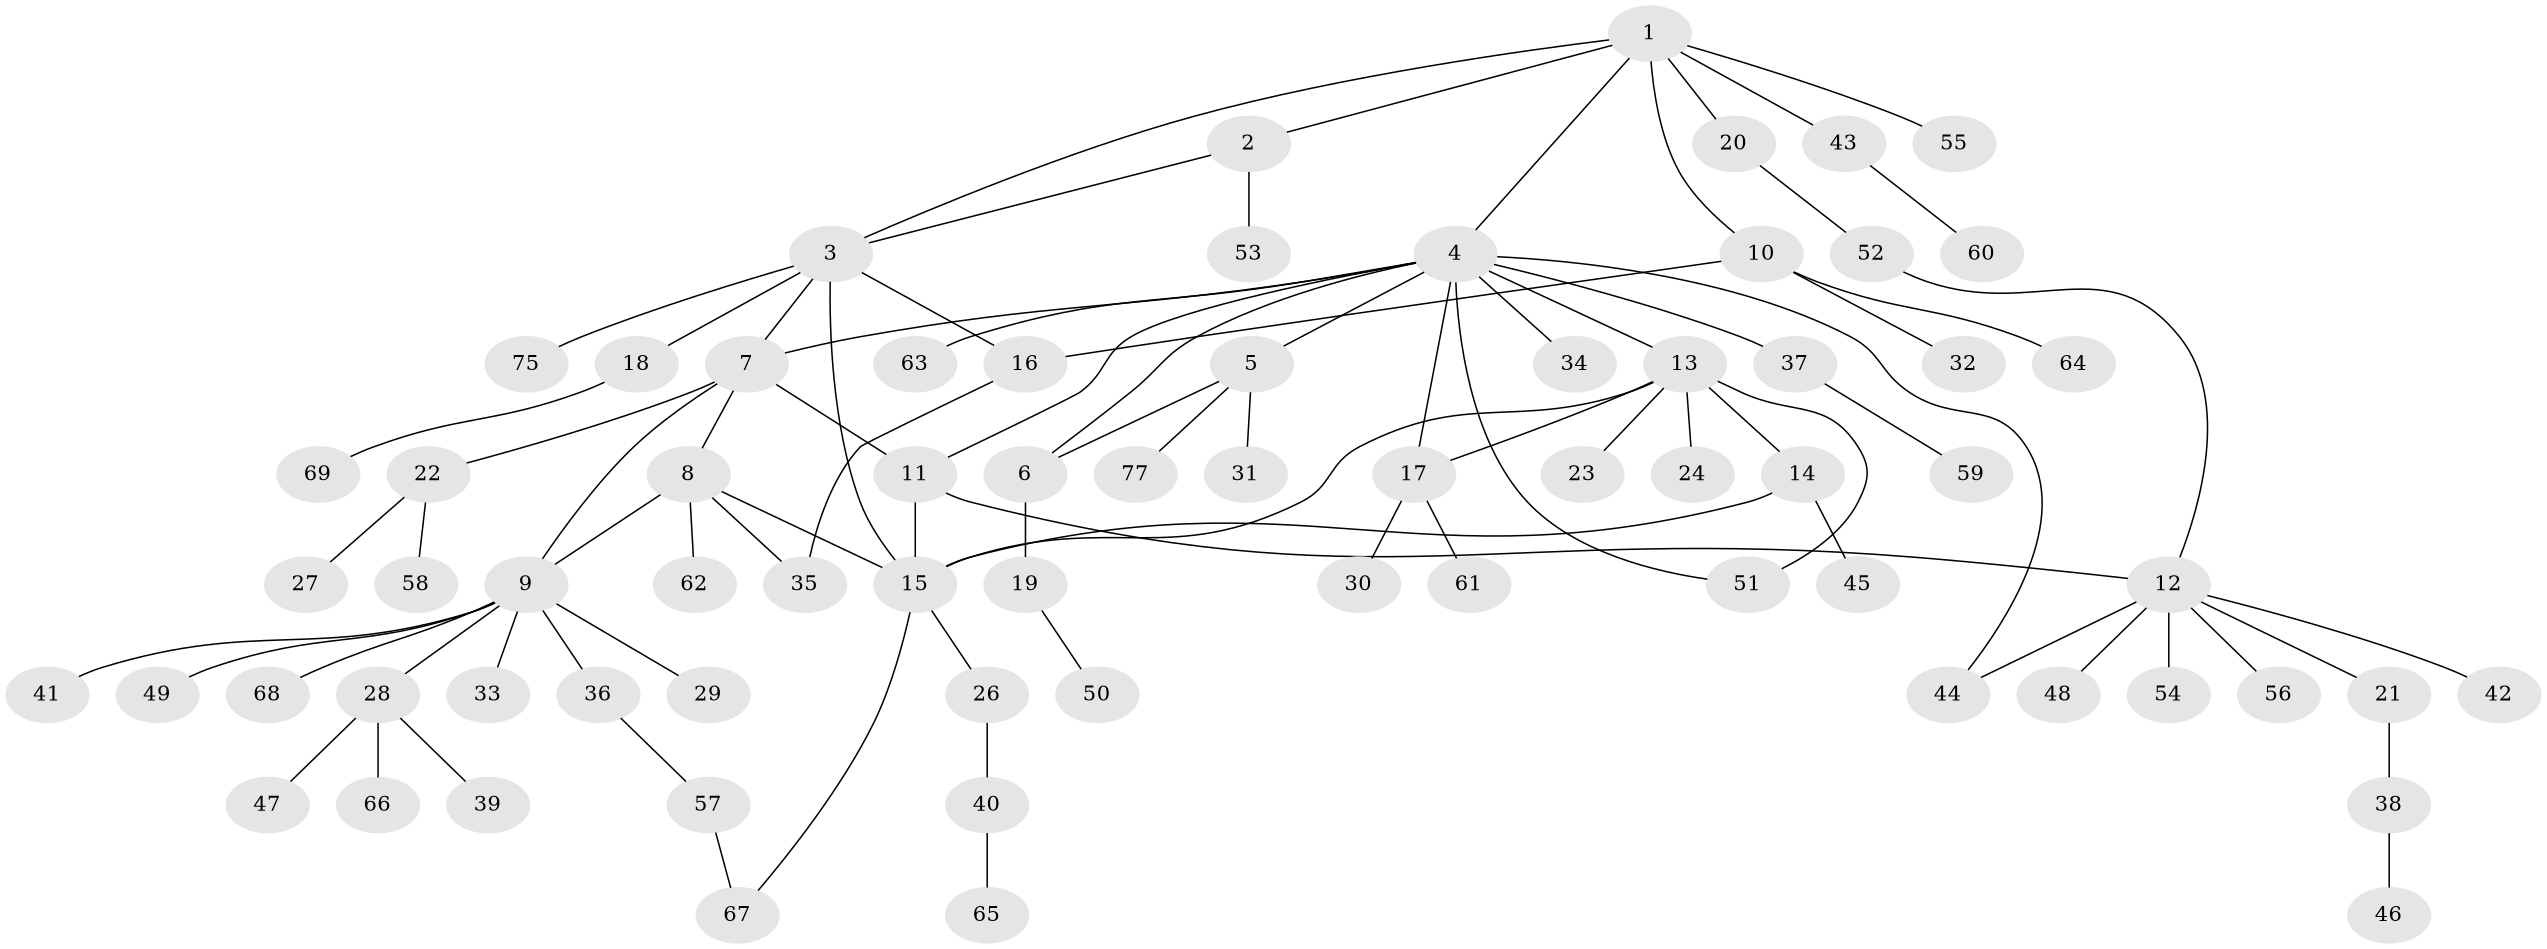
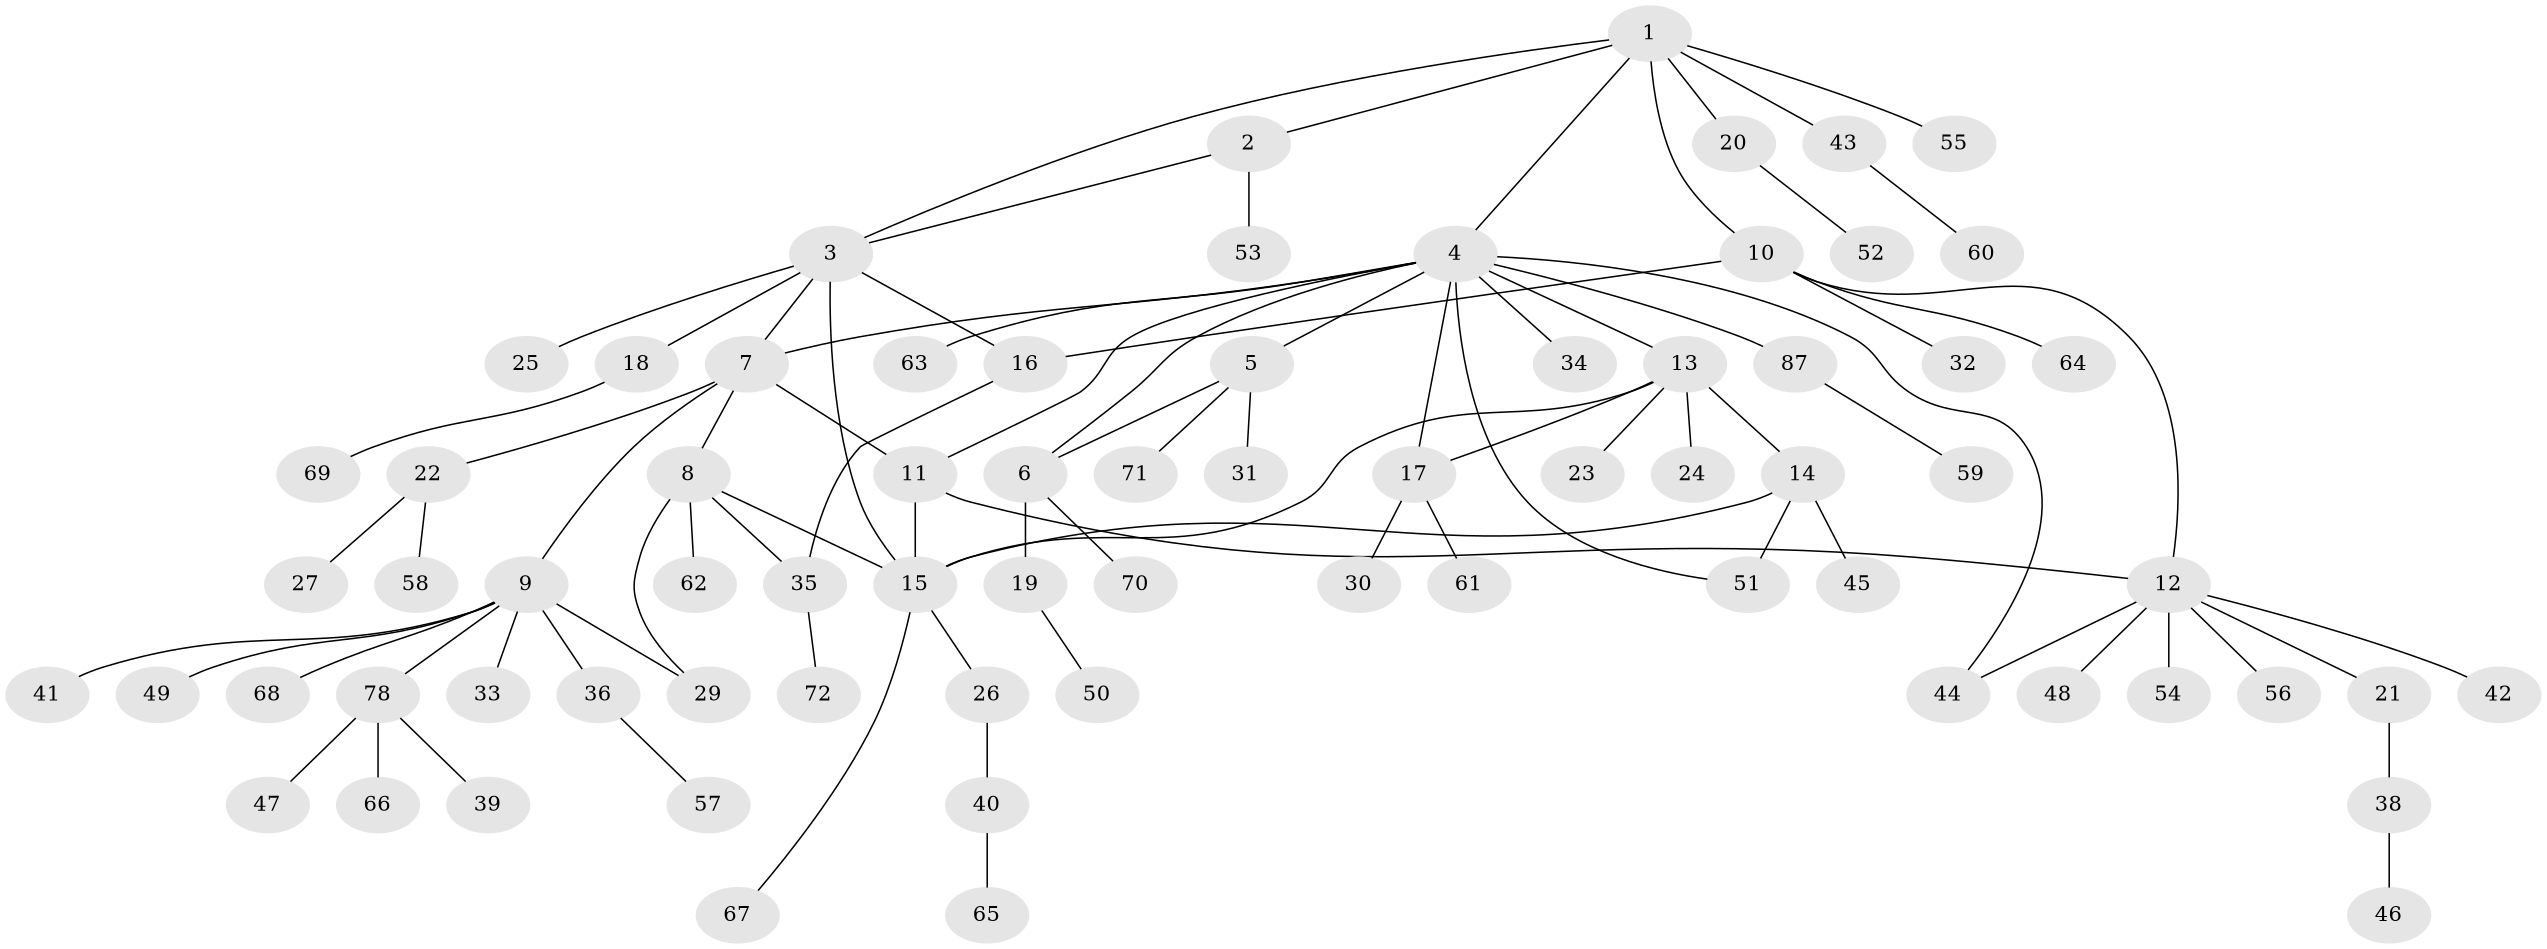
(2157, 314) -> (2080, 302)
(527, 364) -> (527, 364)
(1795, 364) -> (1795, 364)
(1859, 448) -> (1775, 530)
(1136, 474) -> (1136, 474)
(608, 529) -> (634, 590)
none -> (1136, 585)
(378, 695) -> (378, 695)
none -> (819, 695)
(723, 860) -> none
